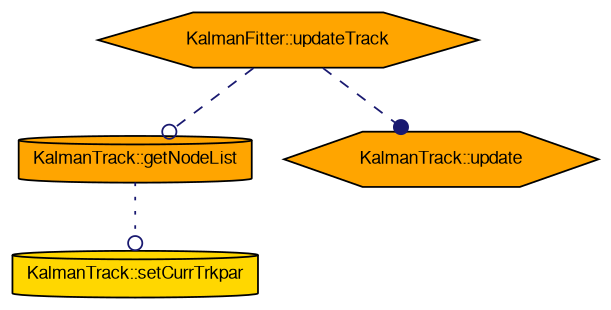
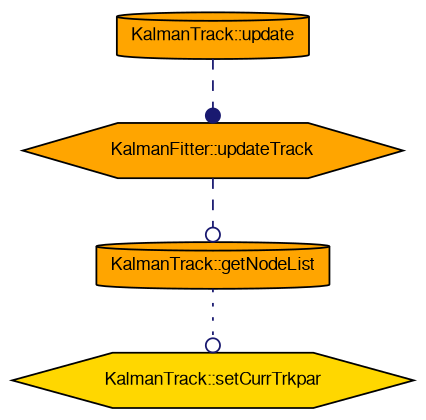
(359, 95) -> (213, 84)
(441, 159) -> (213, 36)
(135, 274) -> (213, 380)
